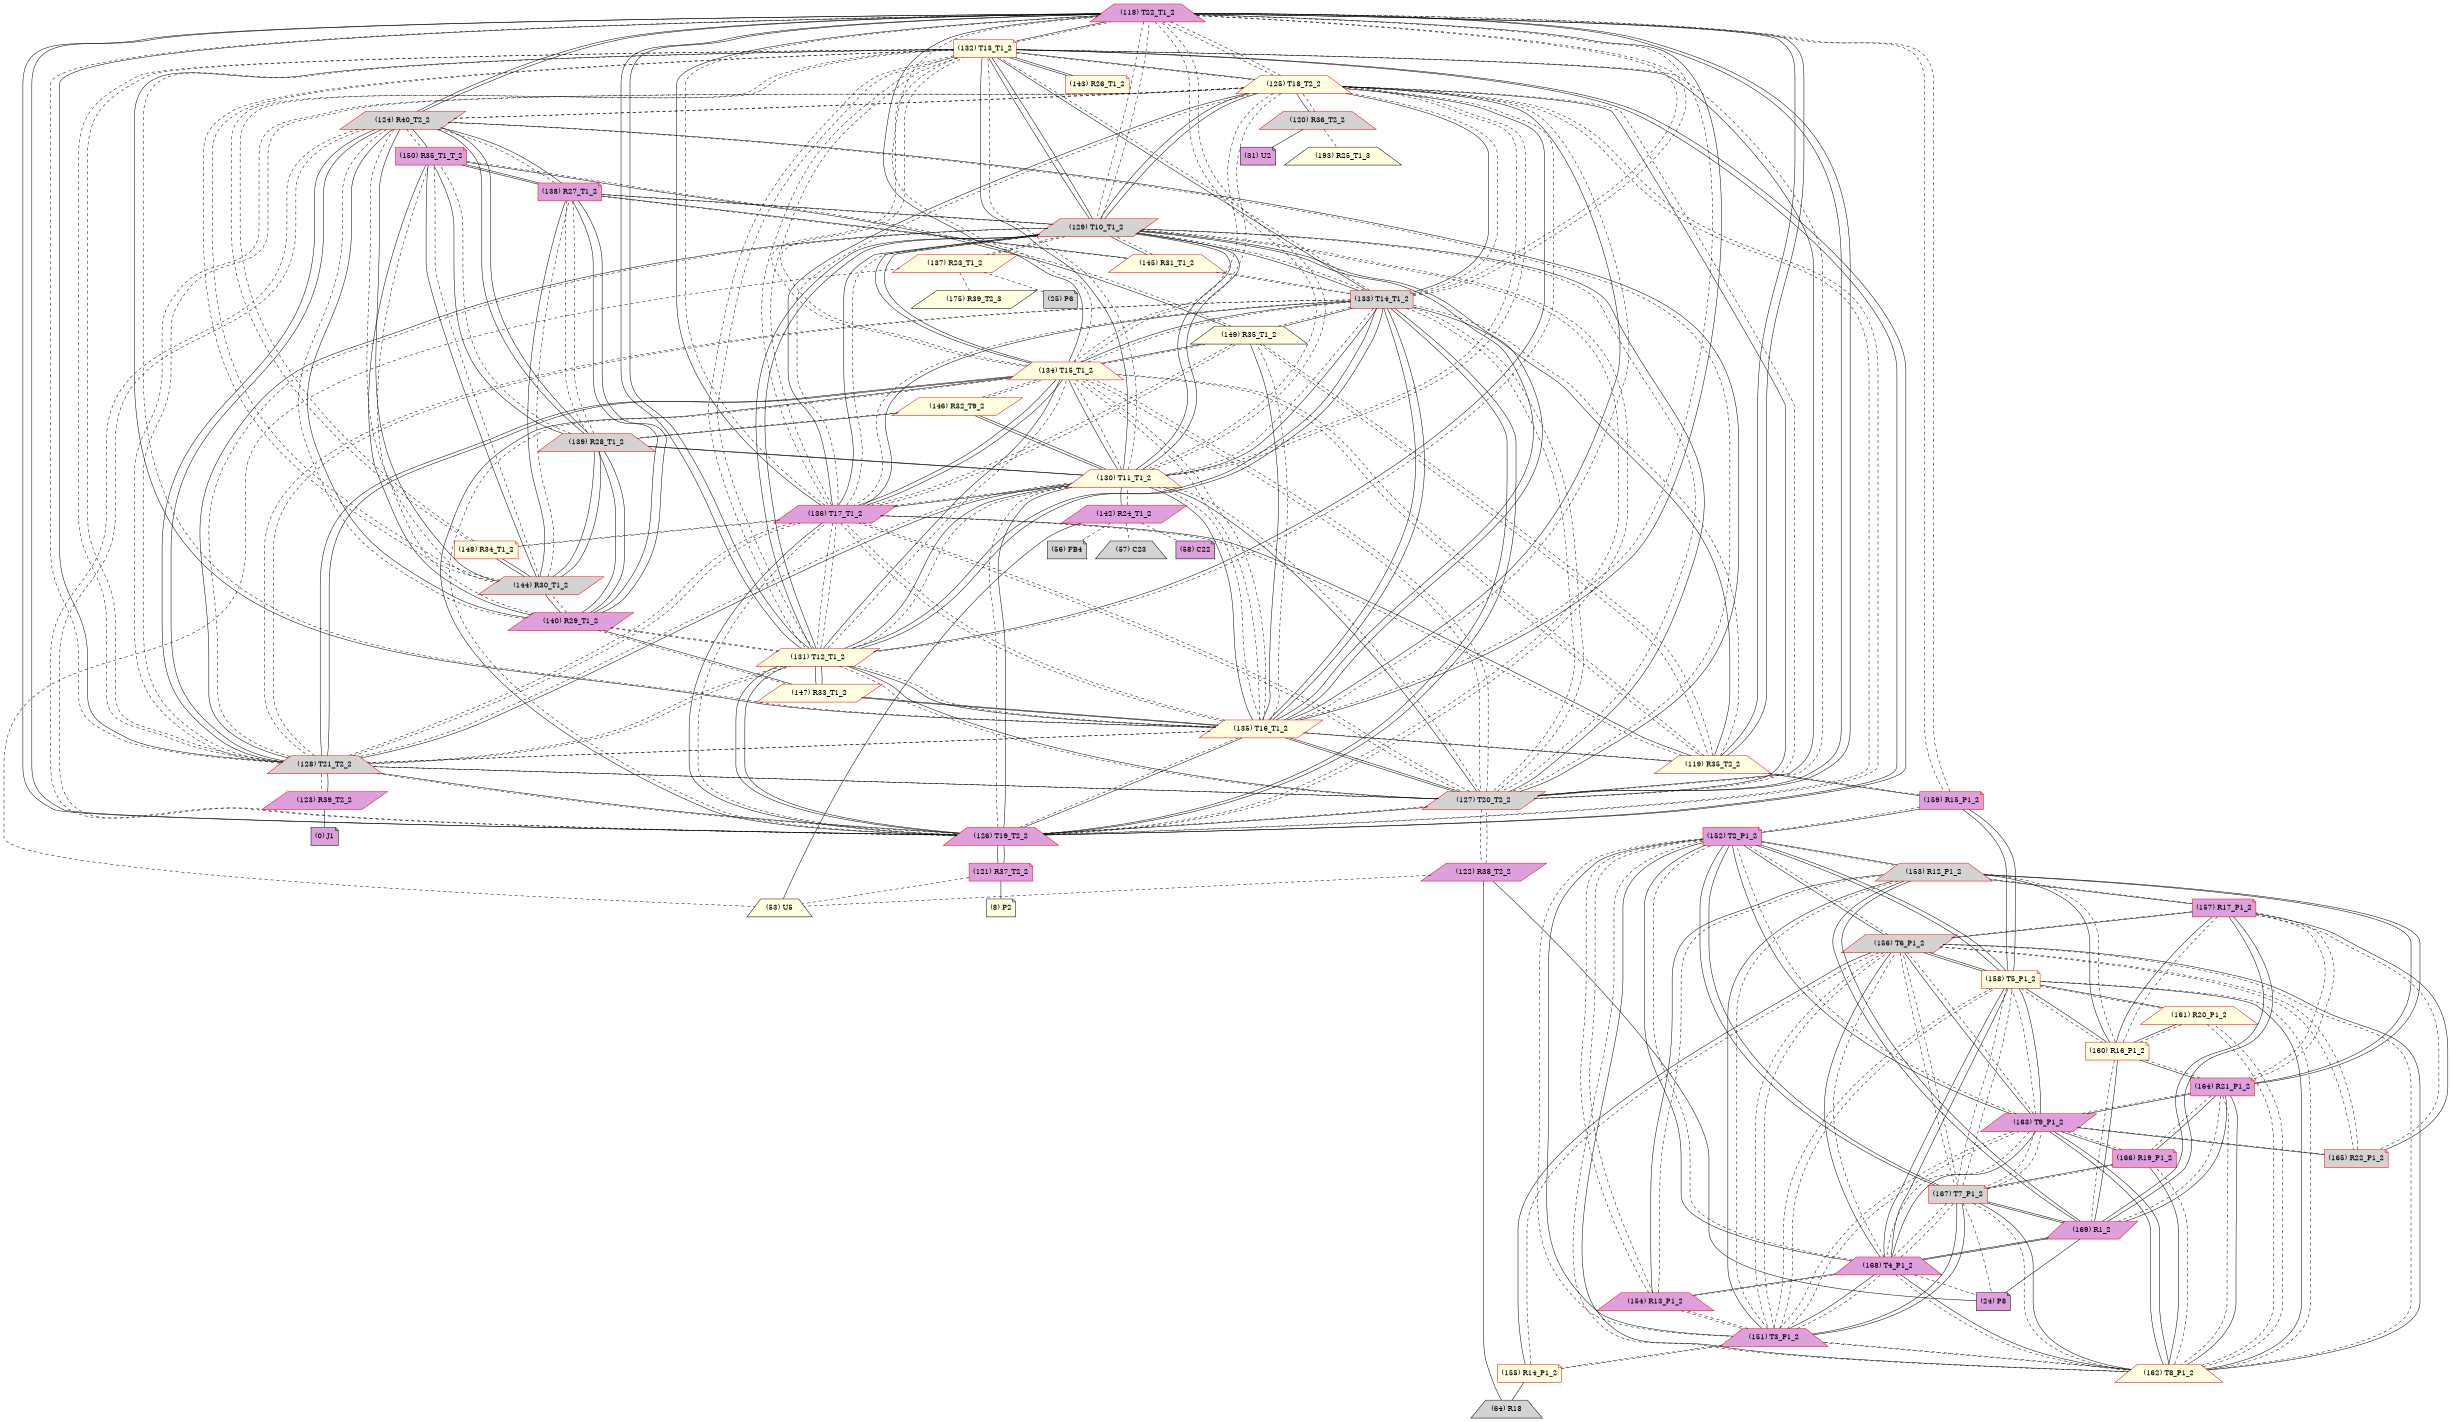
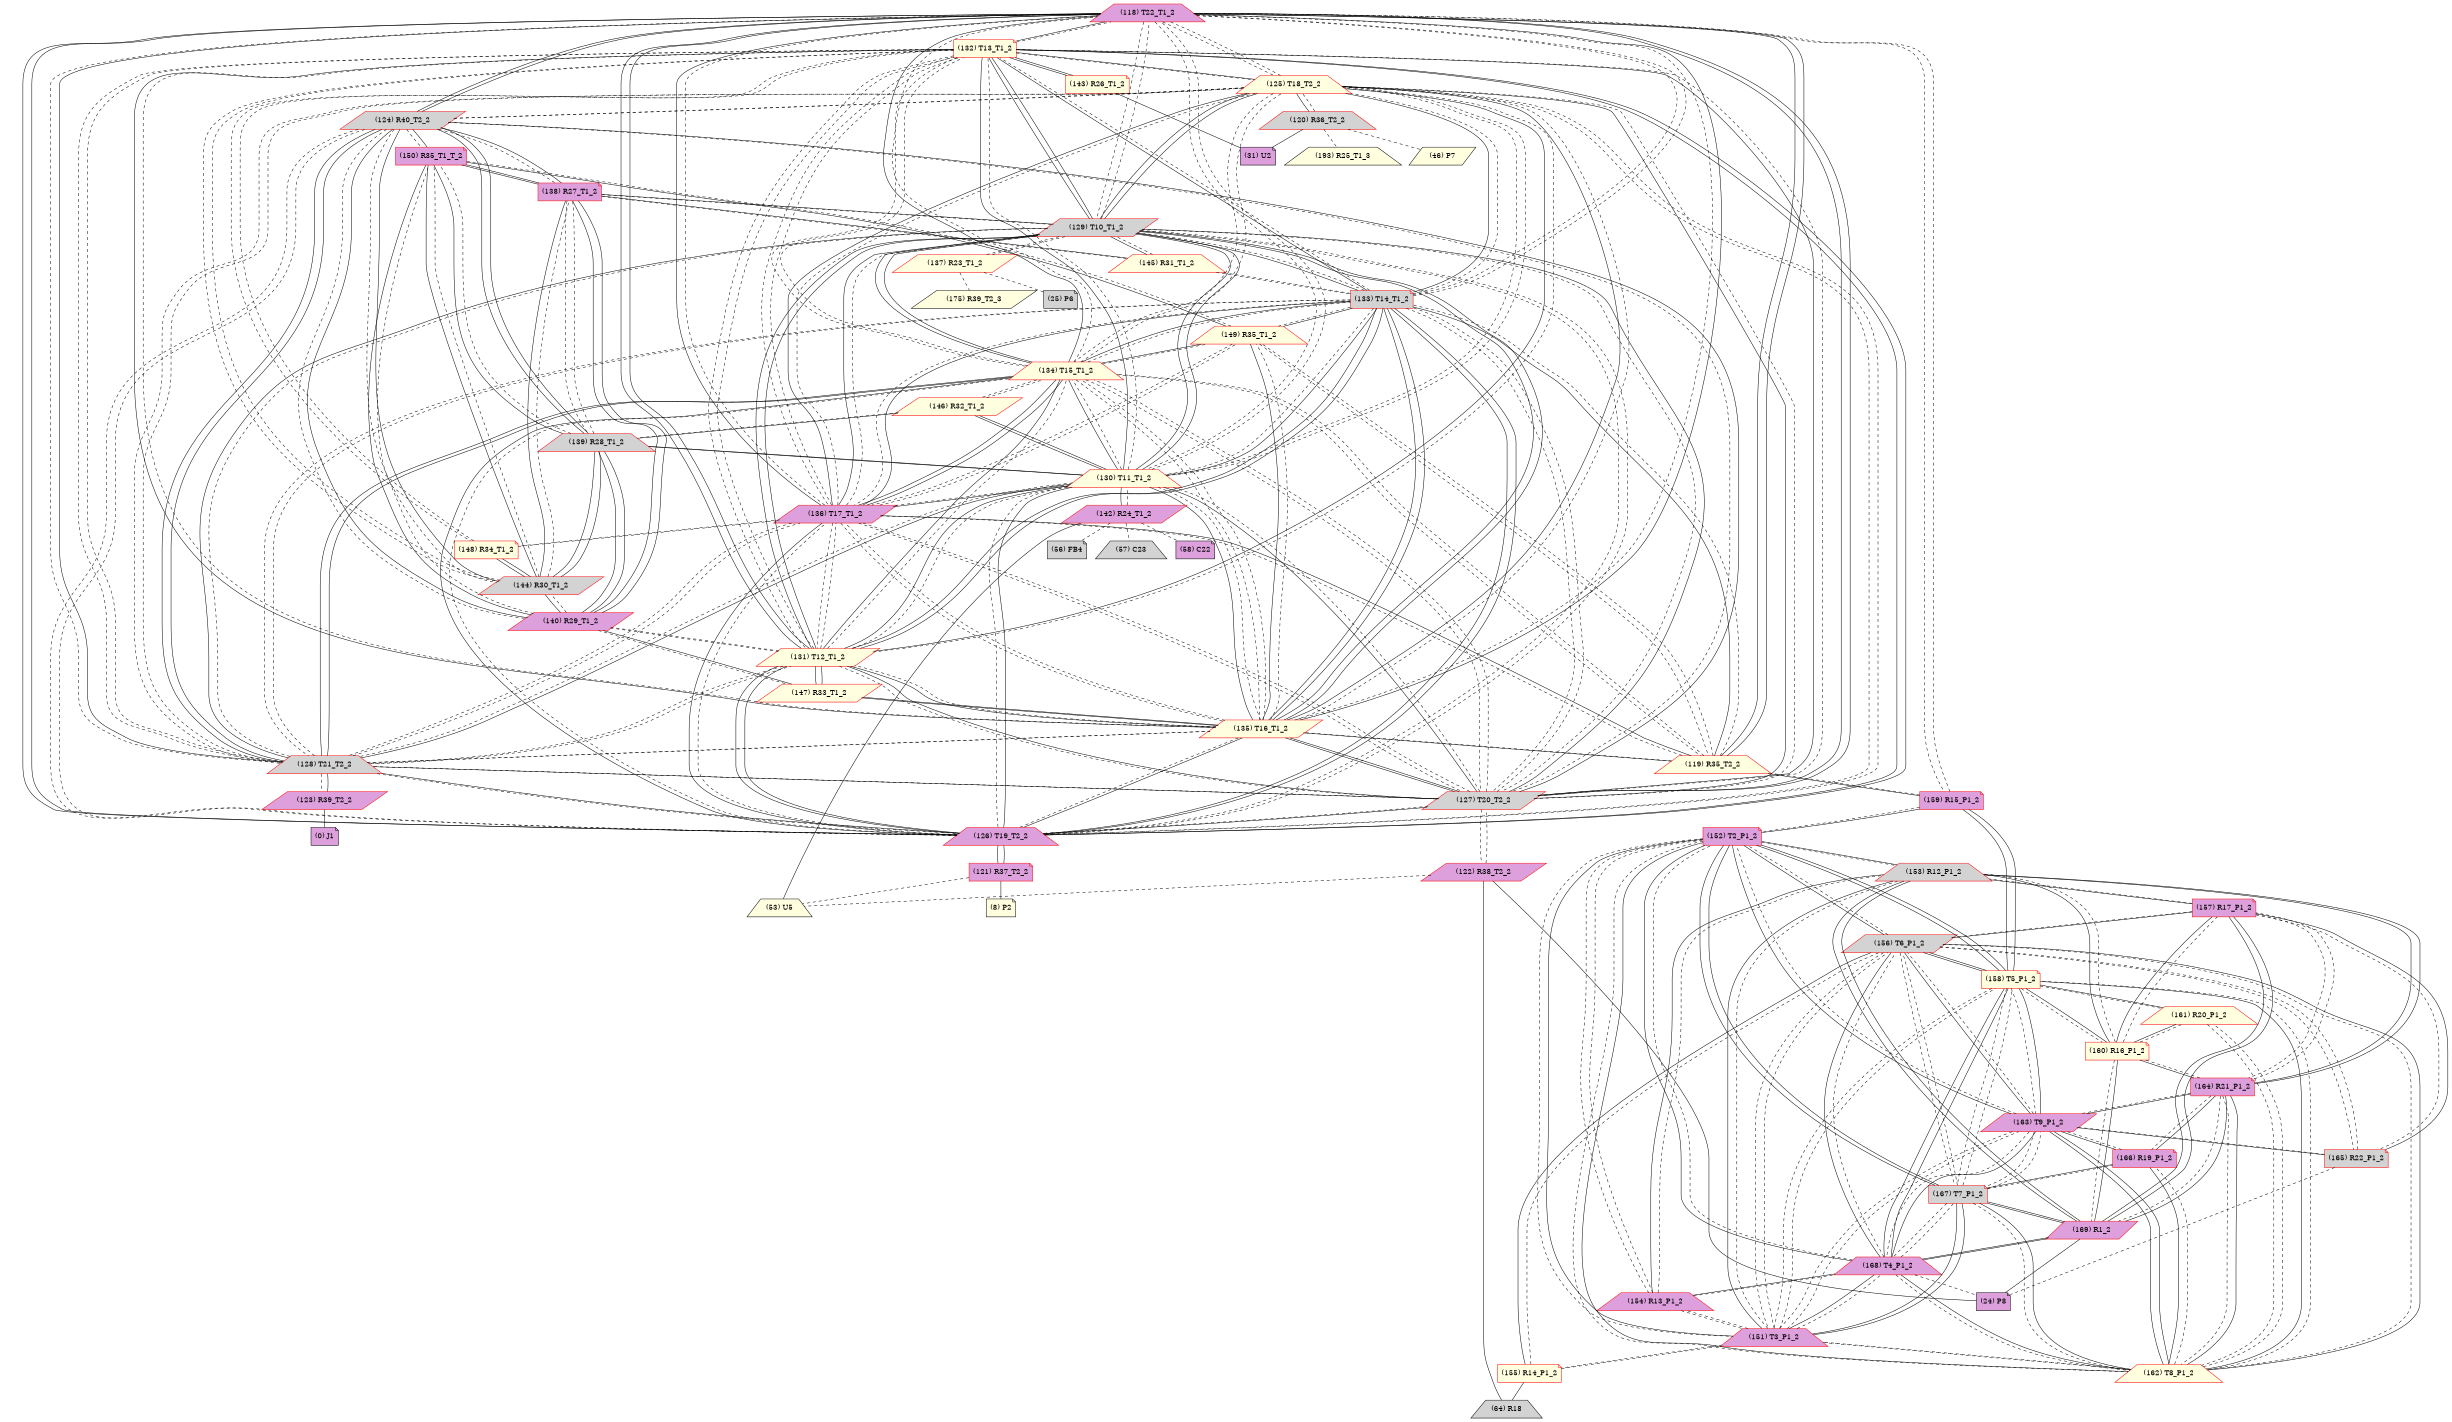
none -> (1179, 121)
none -> (1442, 156)
(1249, 335) -> (1249, 335)
(957, 407) -> (957, 407)
(151, 649) -> none
(1979, 1245) -> (2173, 1231)
